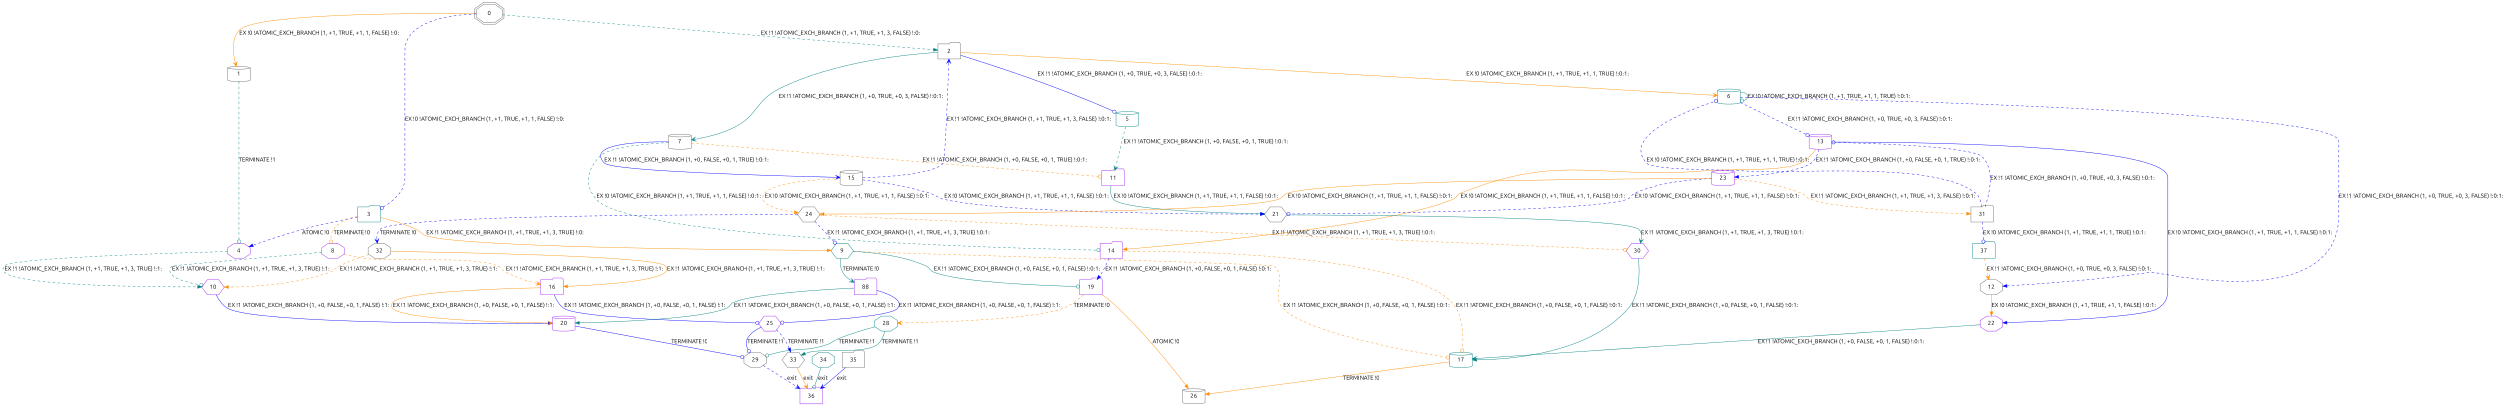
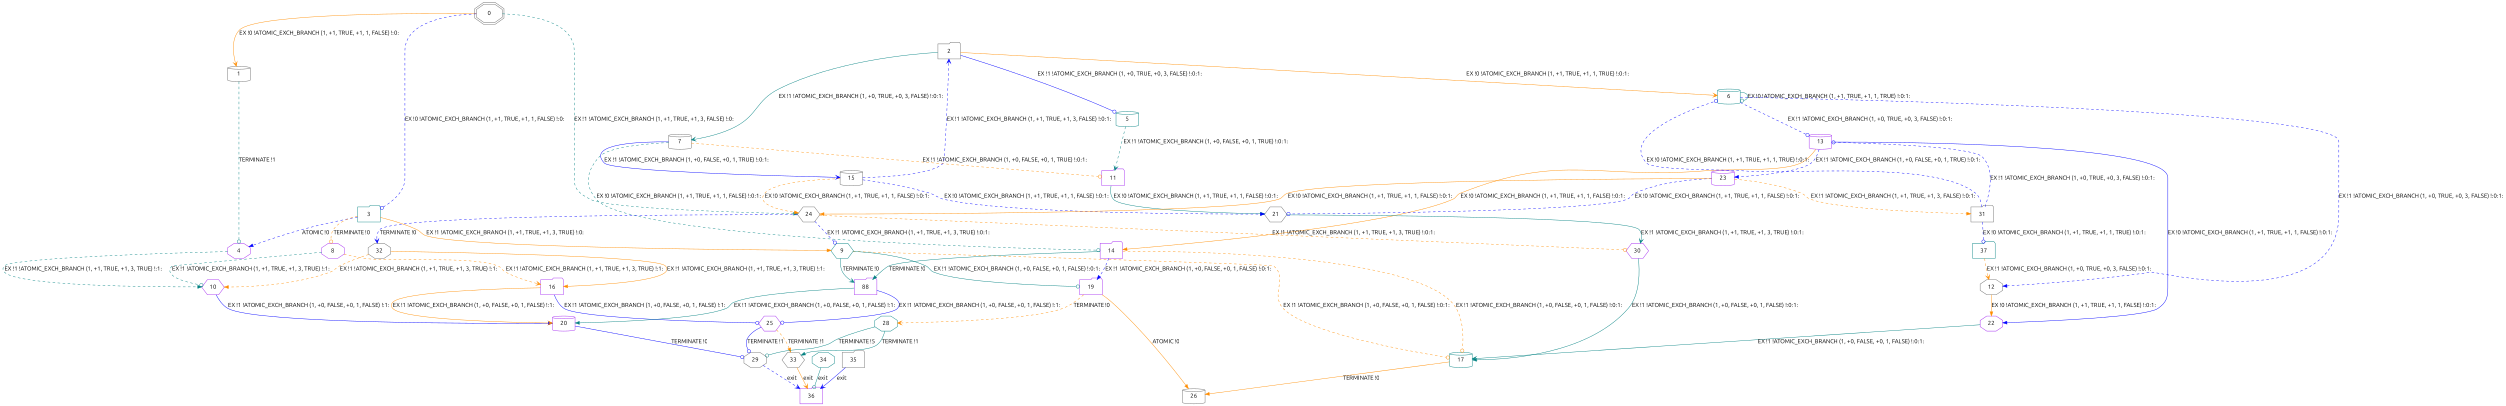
(718, 32) -> (576, 186)
none -> (963, 257)
(784, 338) -> (784, 338)
(857, 342) -> (857, 342)
